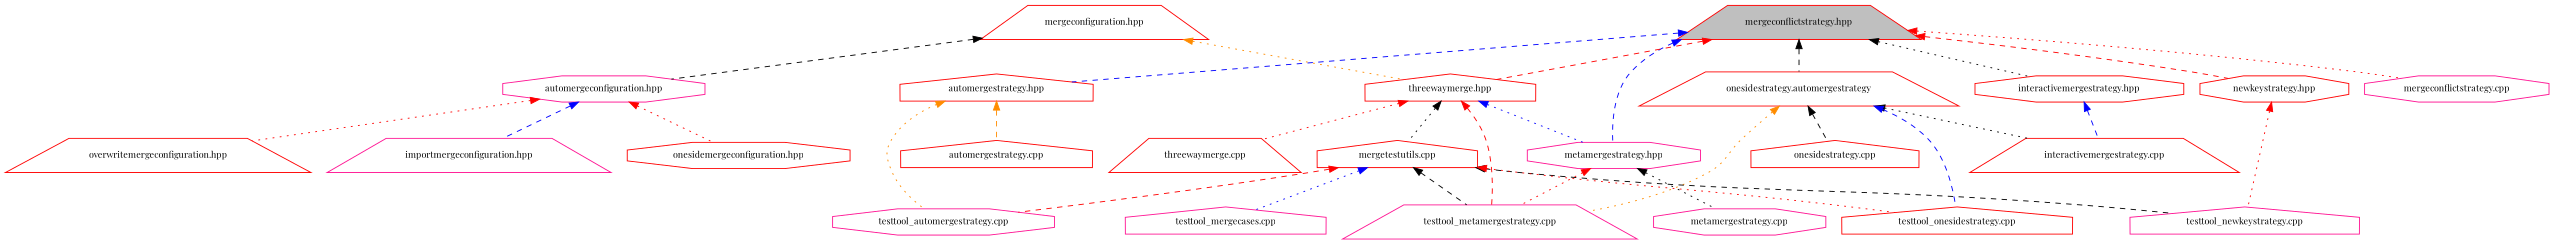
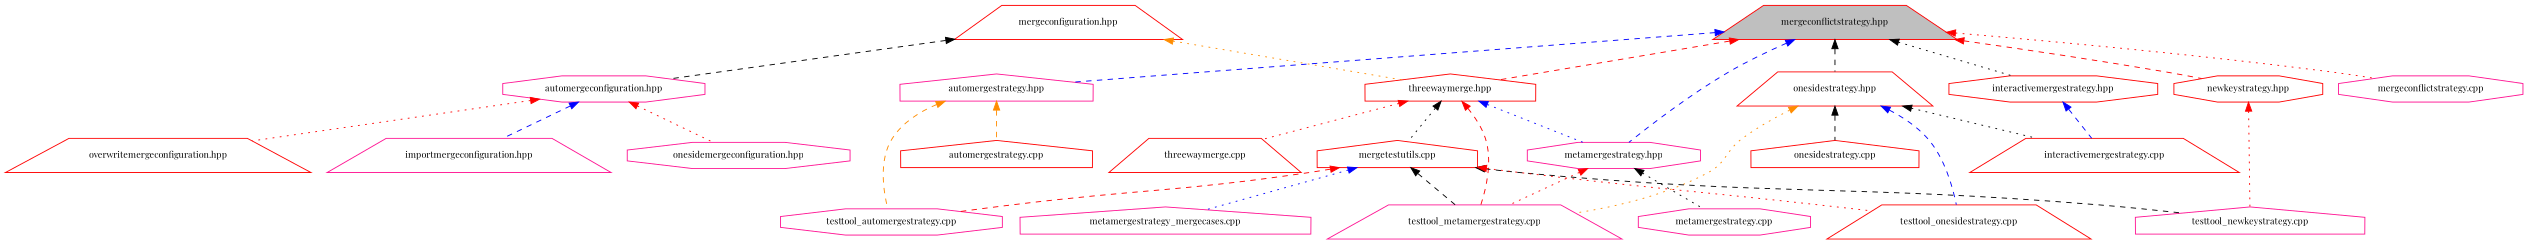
(997, 89) -> (997, 89)
(1799, 89) -> (1835, 89)
(887, 151) -> (889, 145)
(739, 155) -> (739, 155)
(1226, 222) -> (1165, 222)
(1957, 222) -> (1959, 222)
